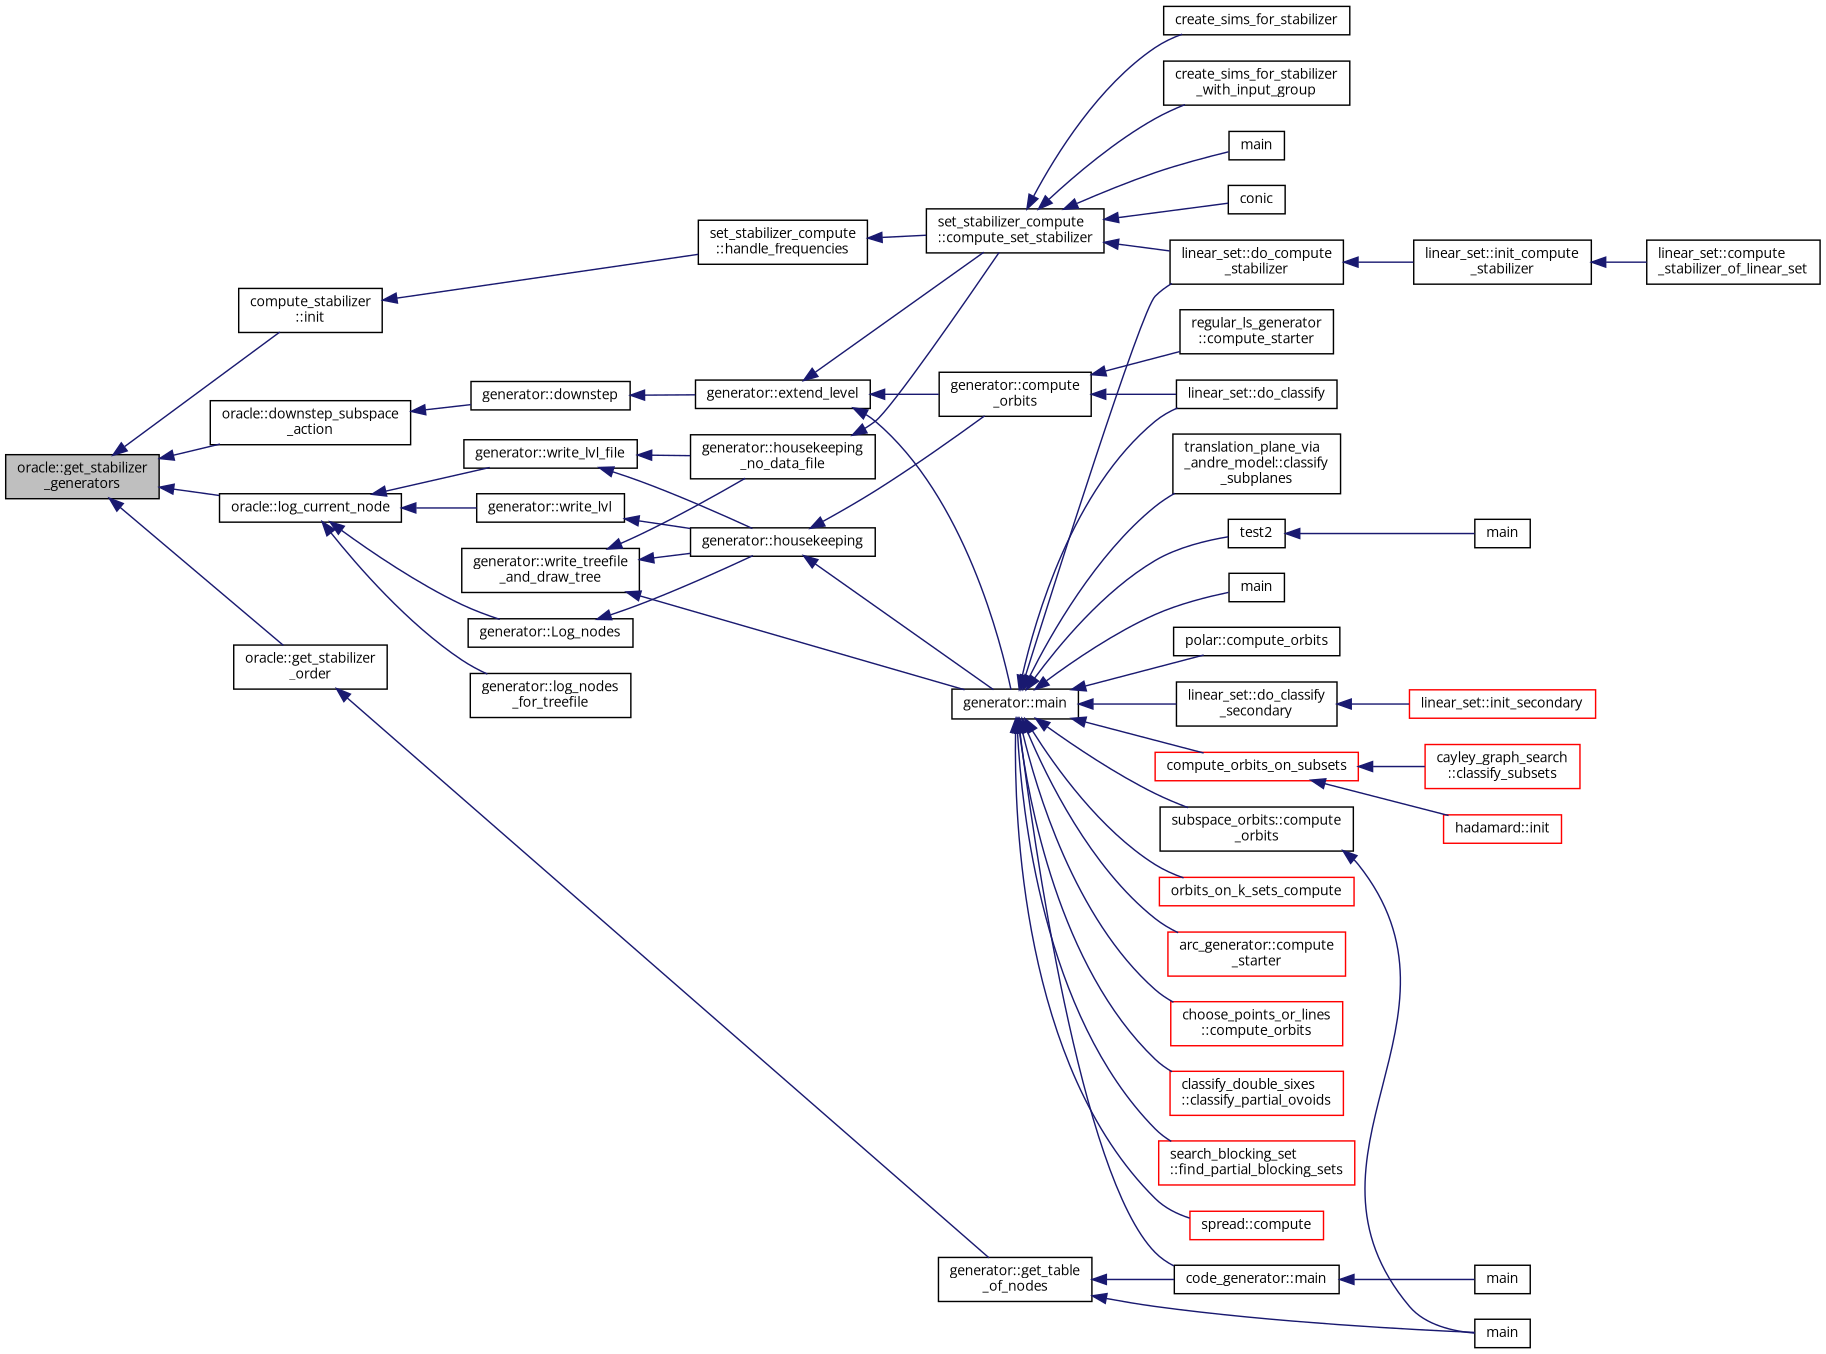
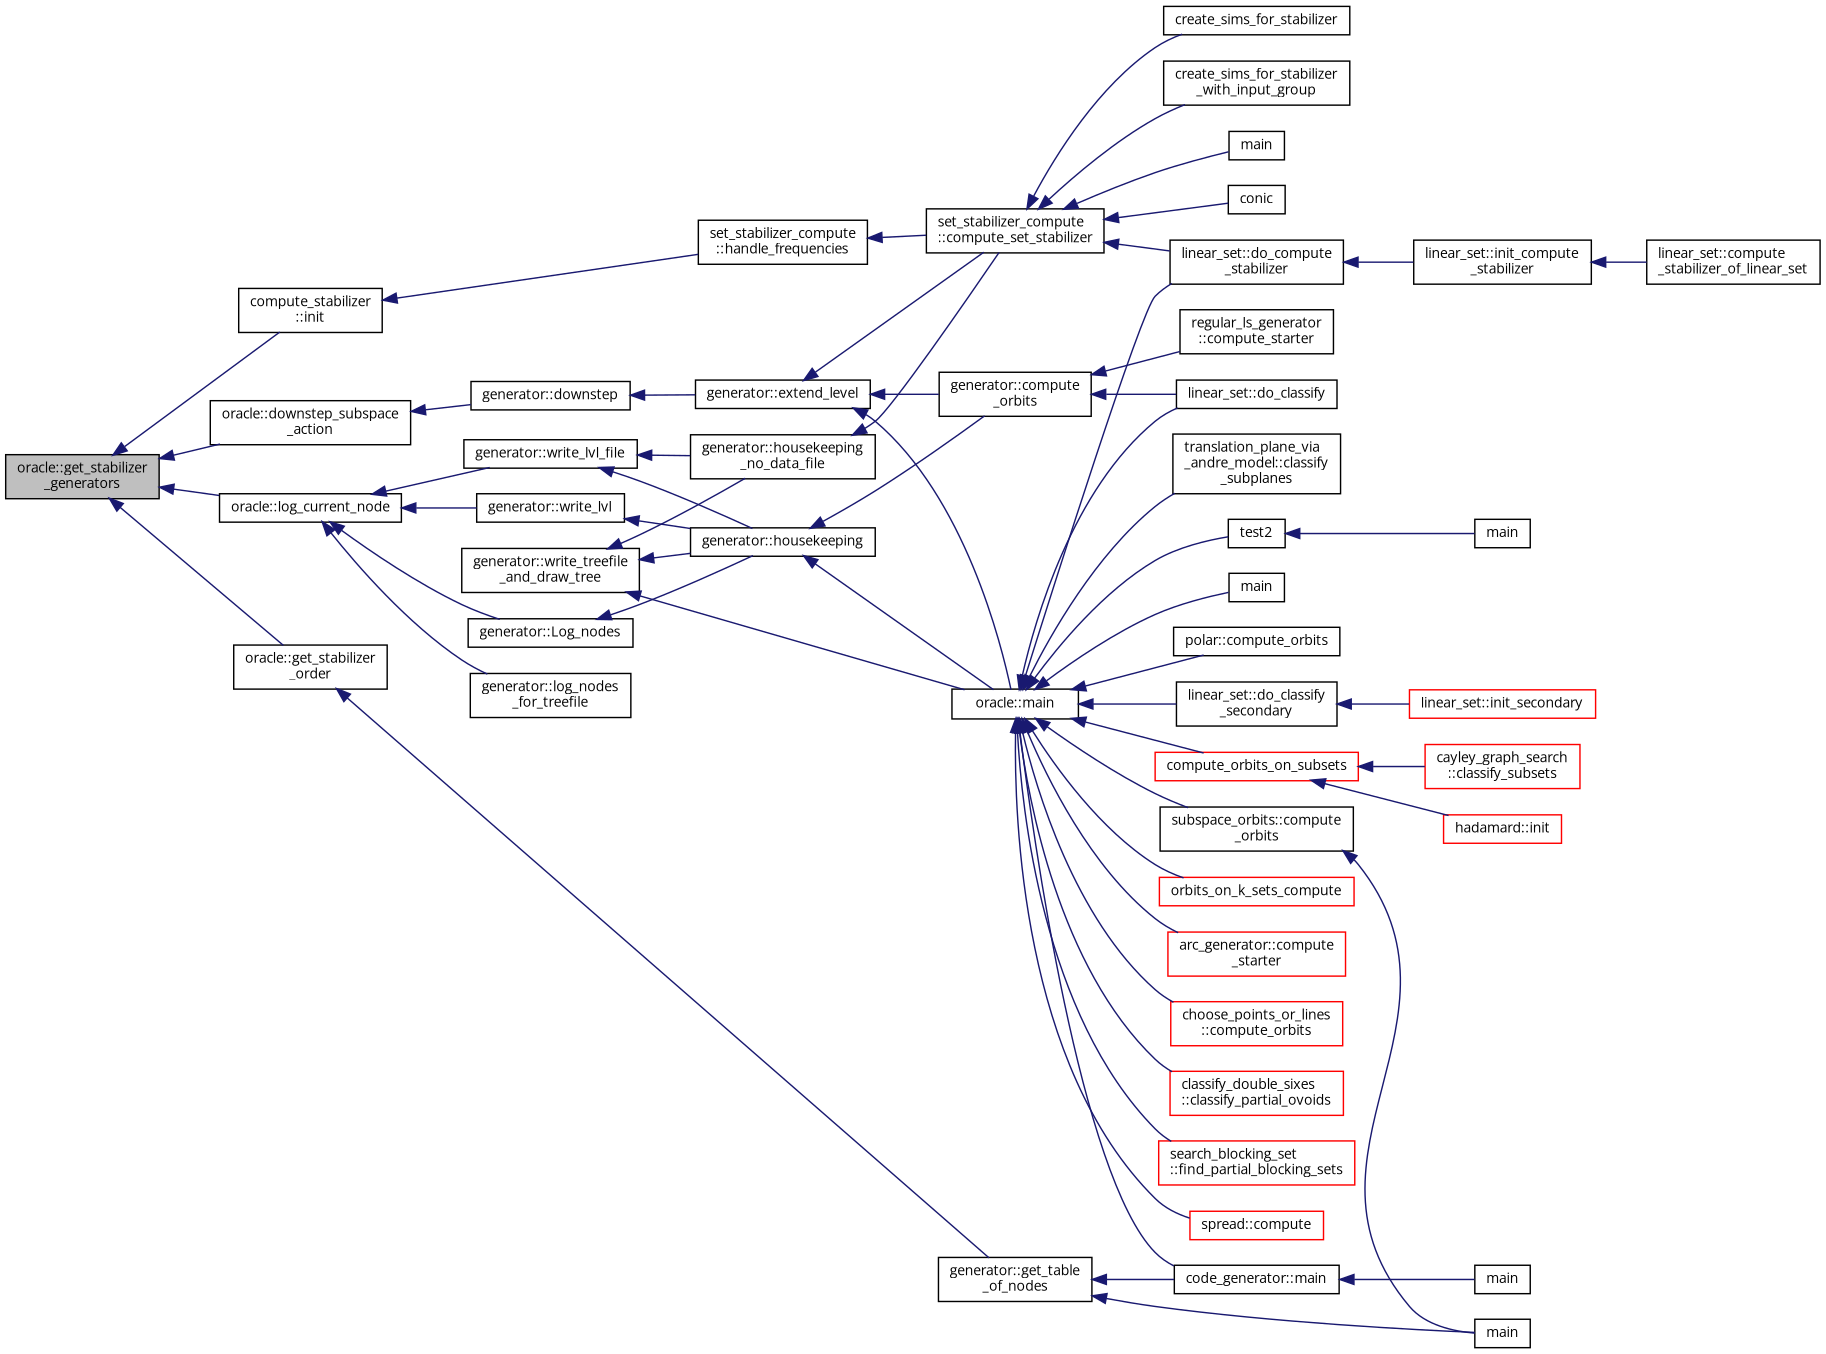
(1015, 704) -> (1015, 704)
